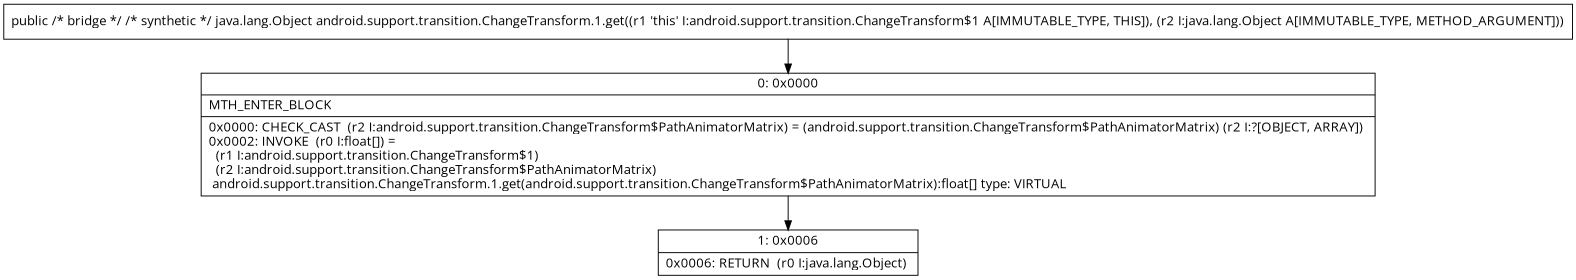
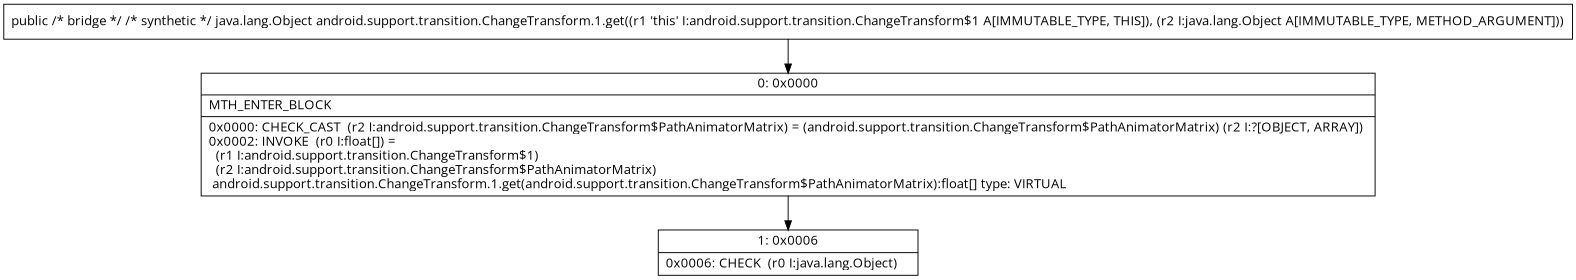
(788, 264) -> (784, 264)
